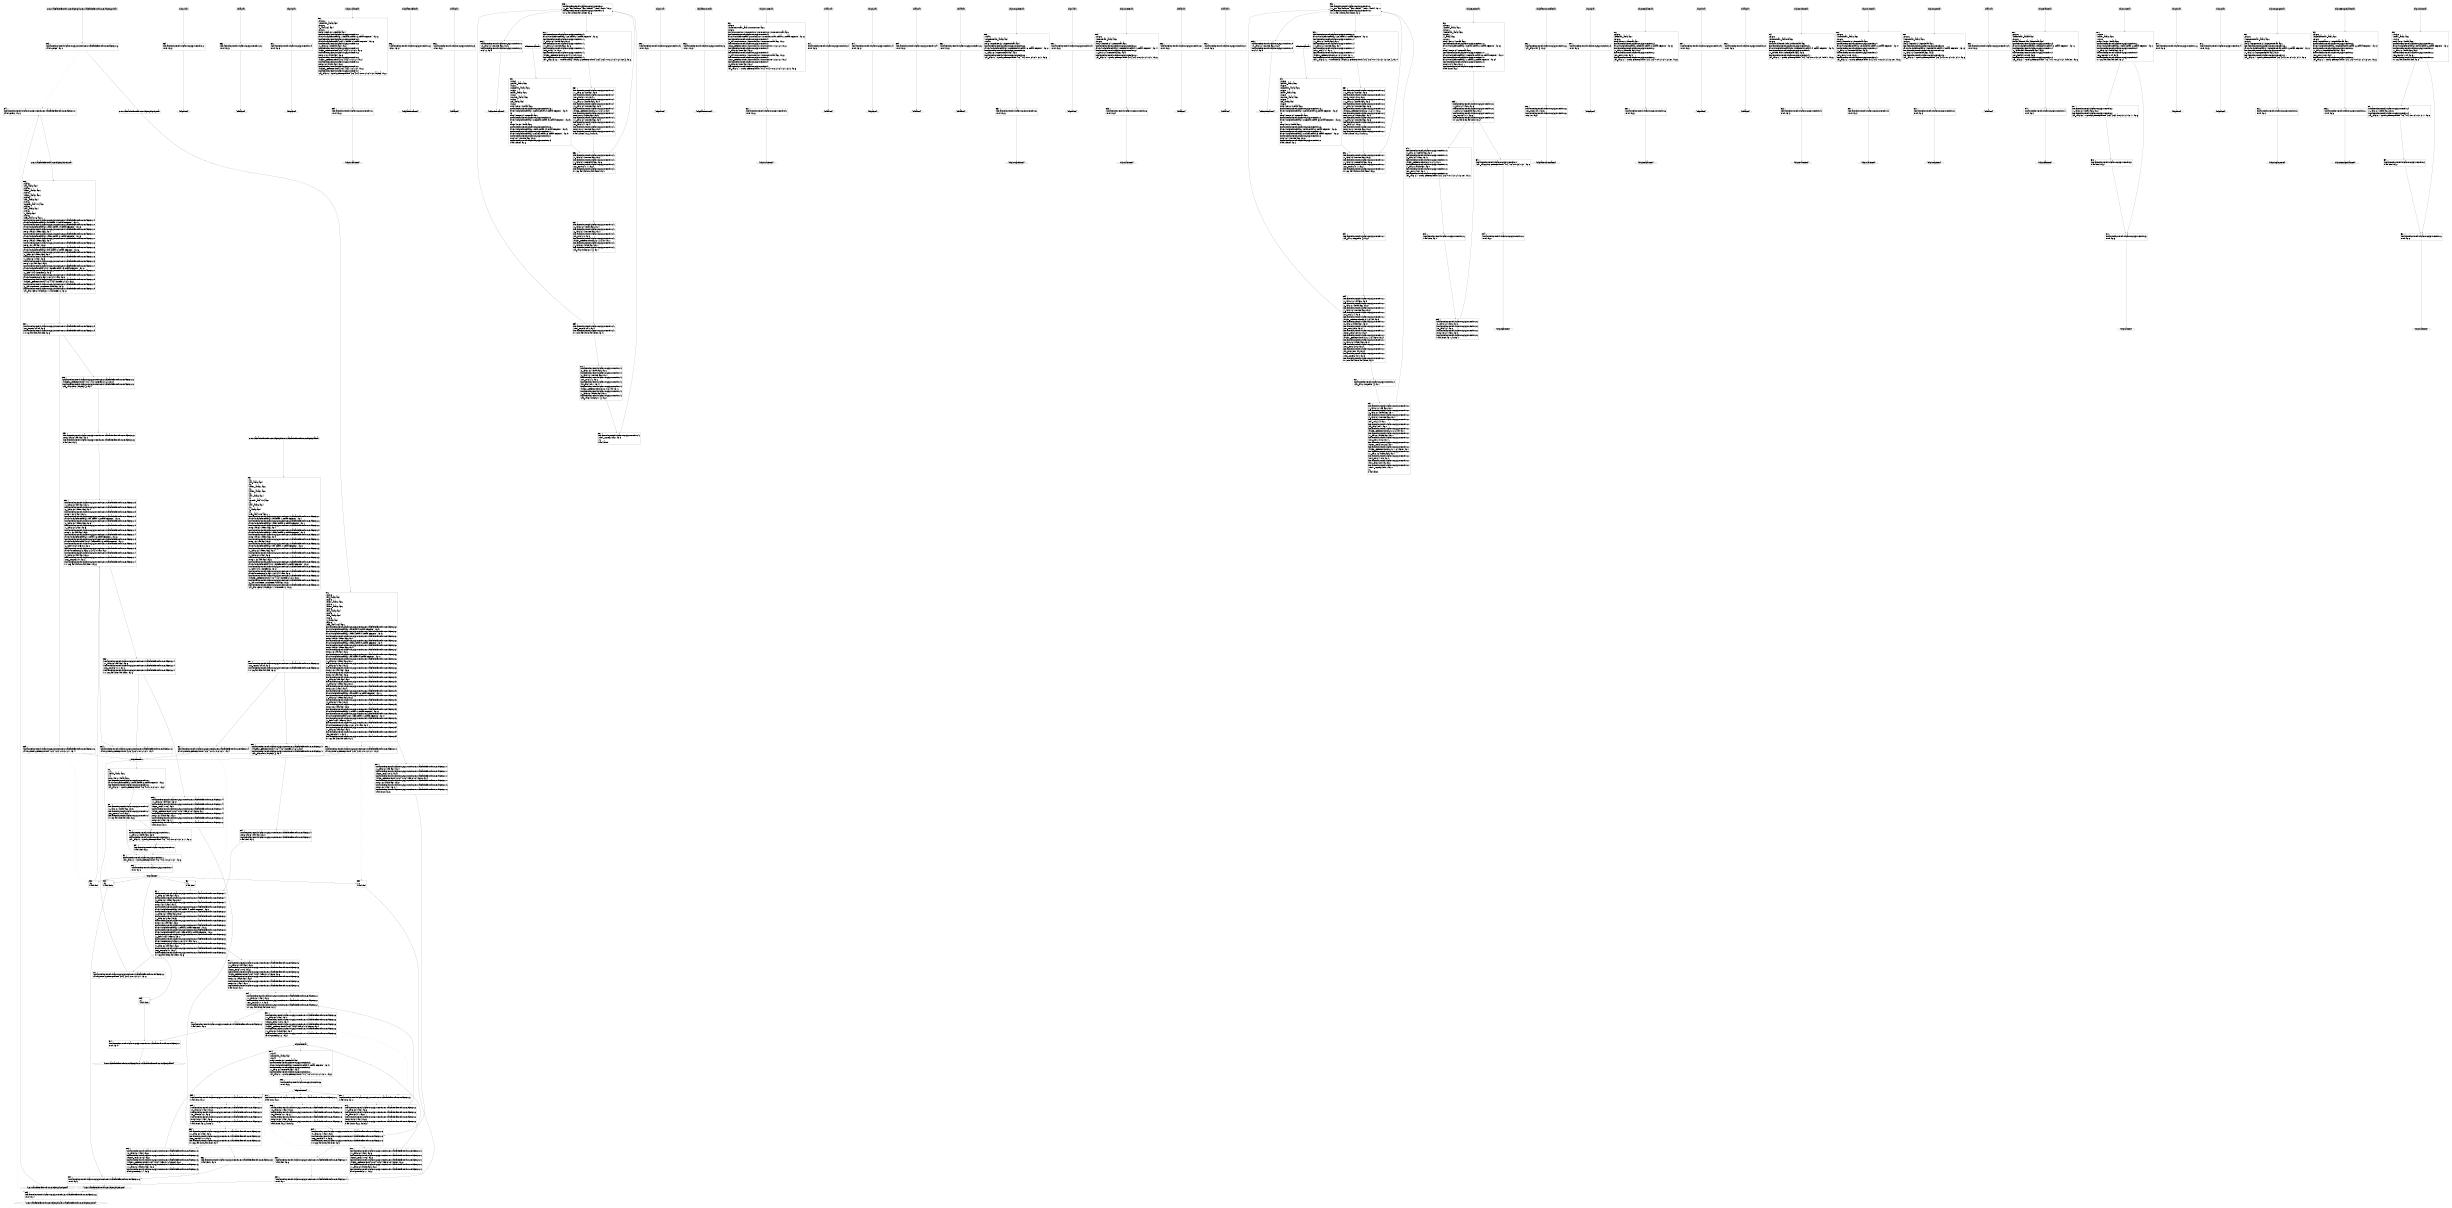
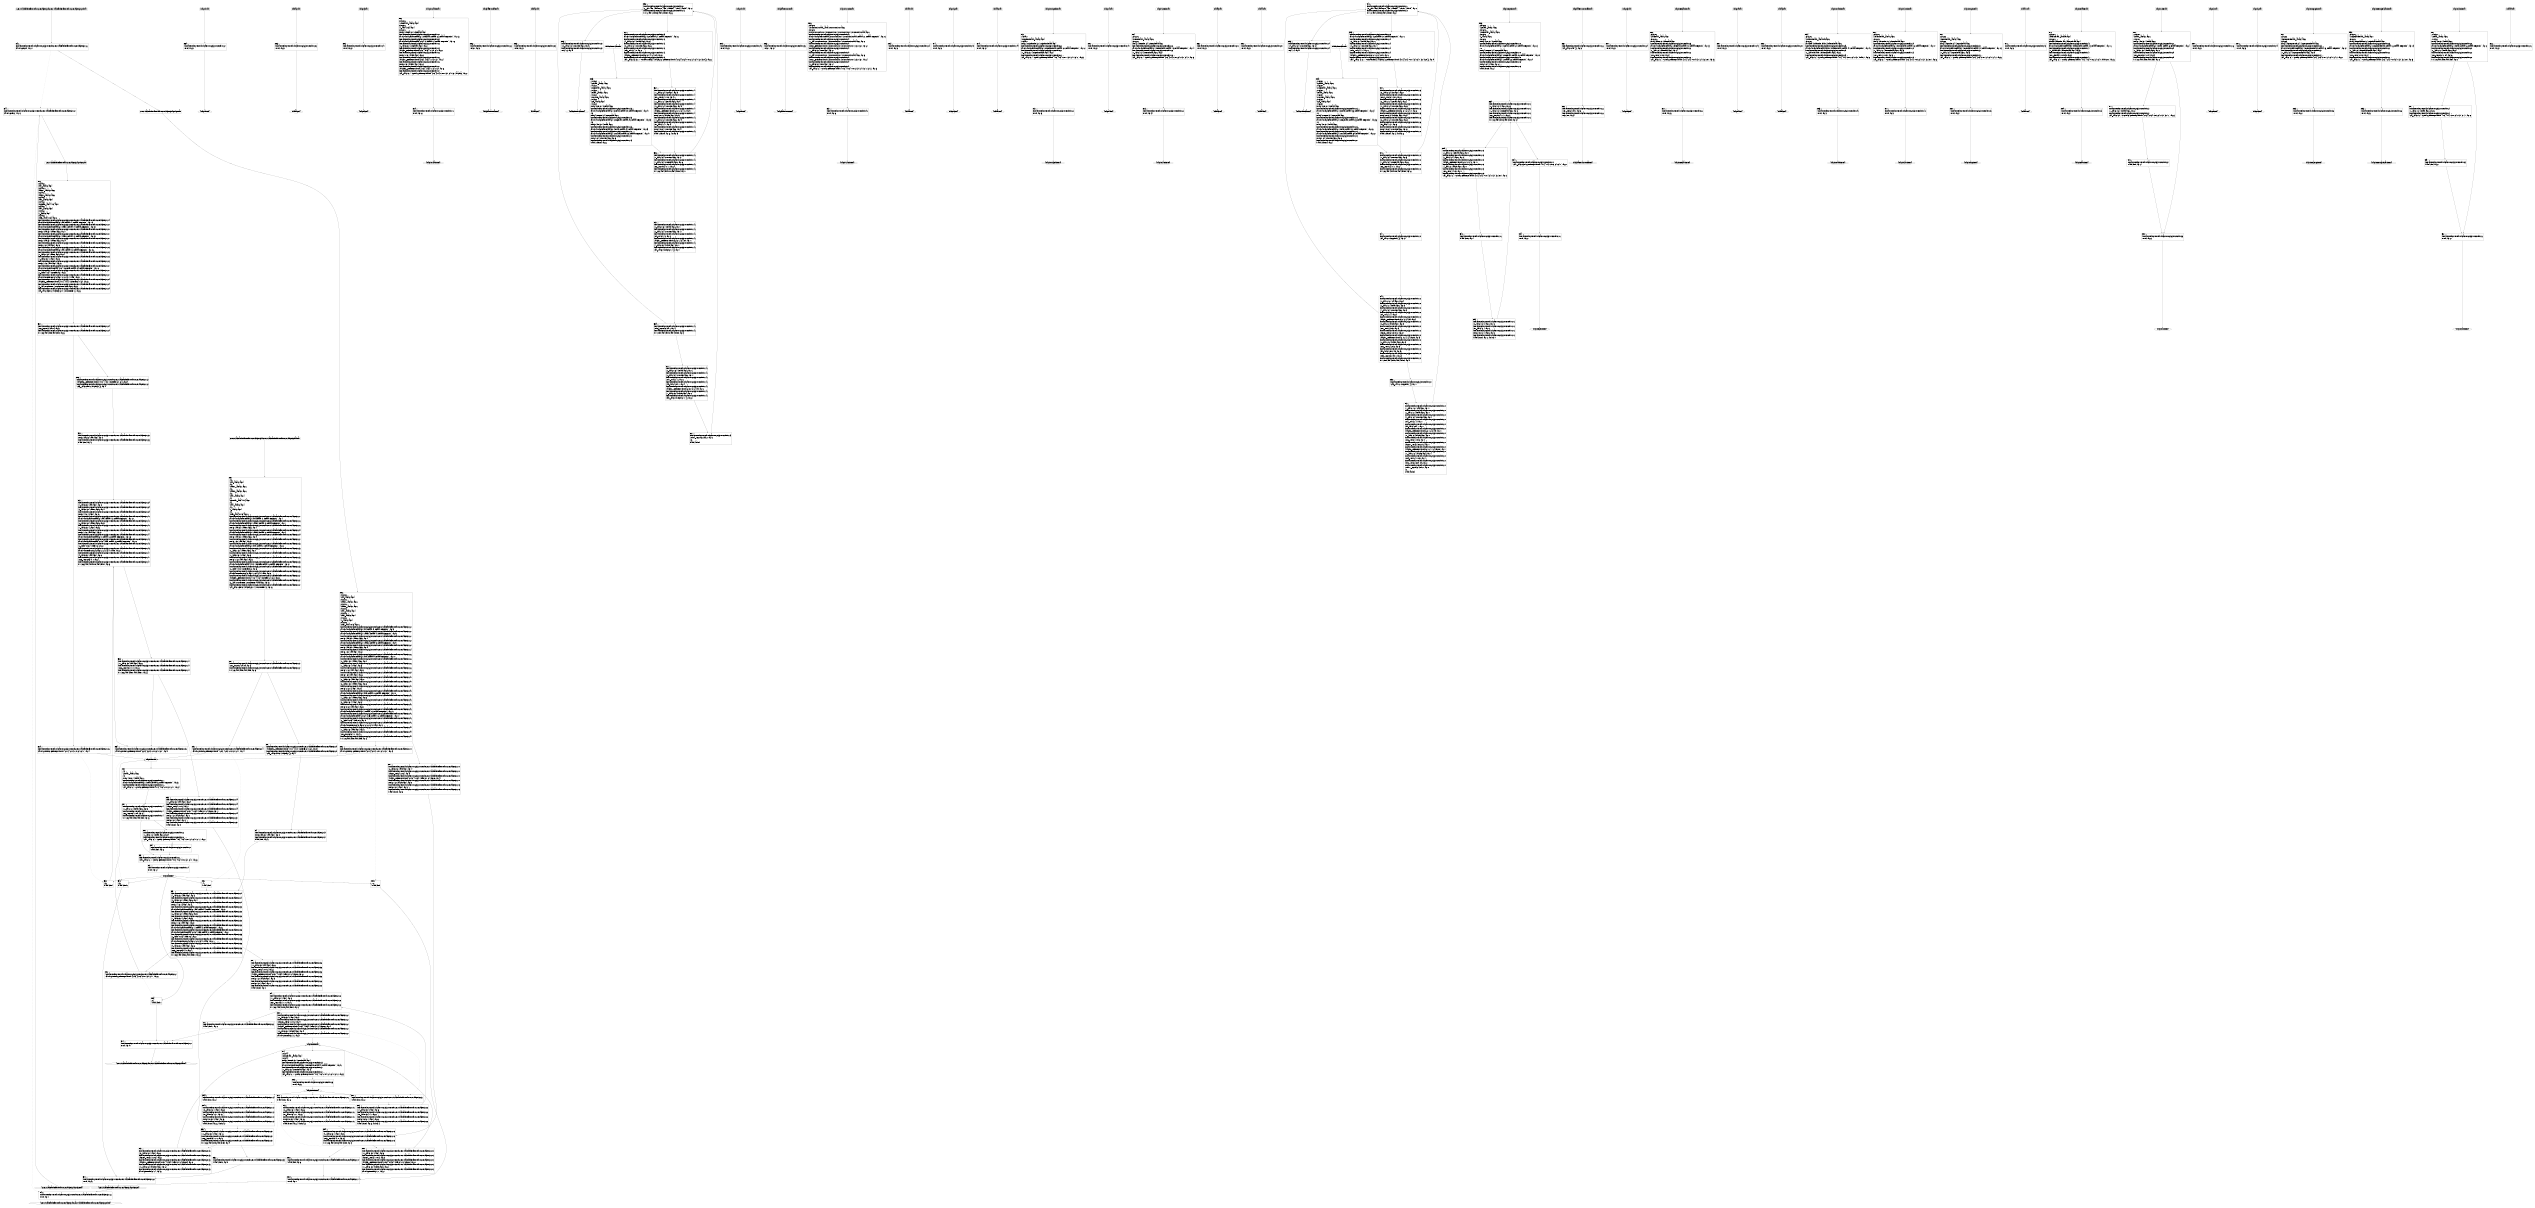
(961, 112) -> none
